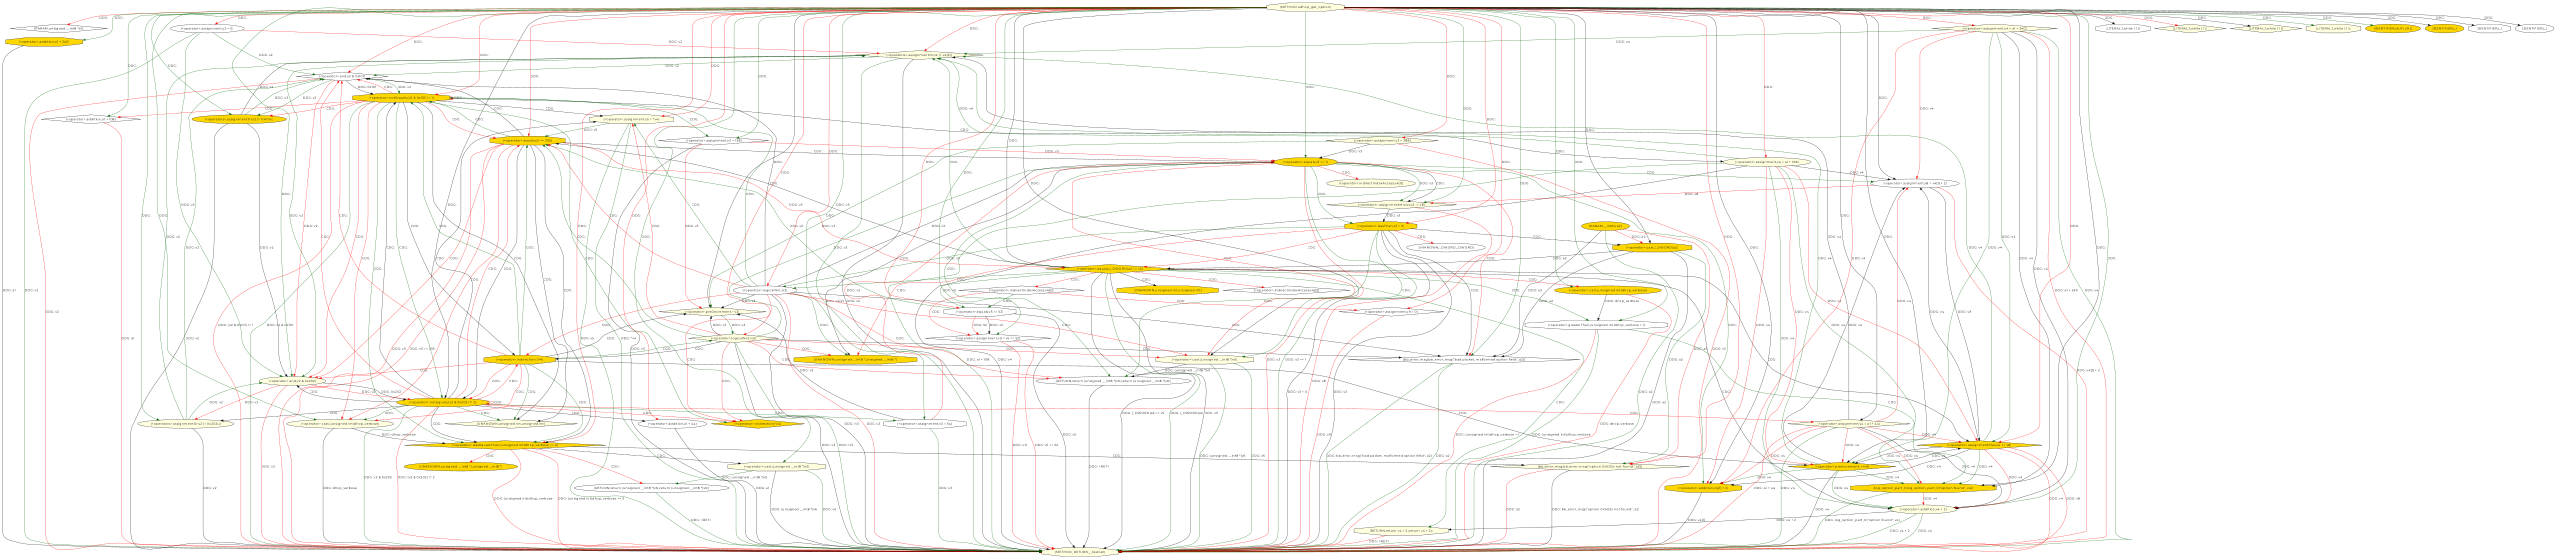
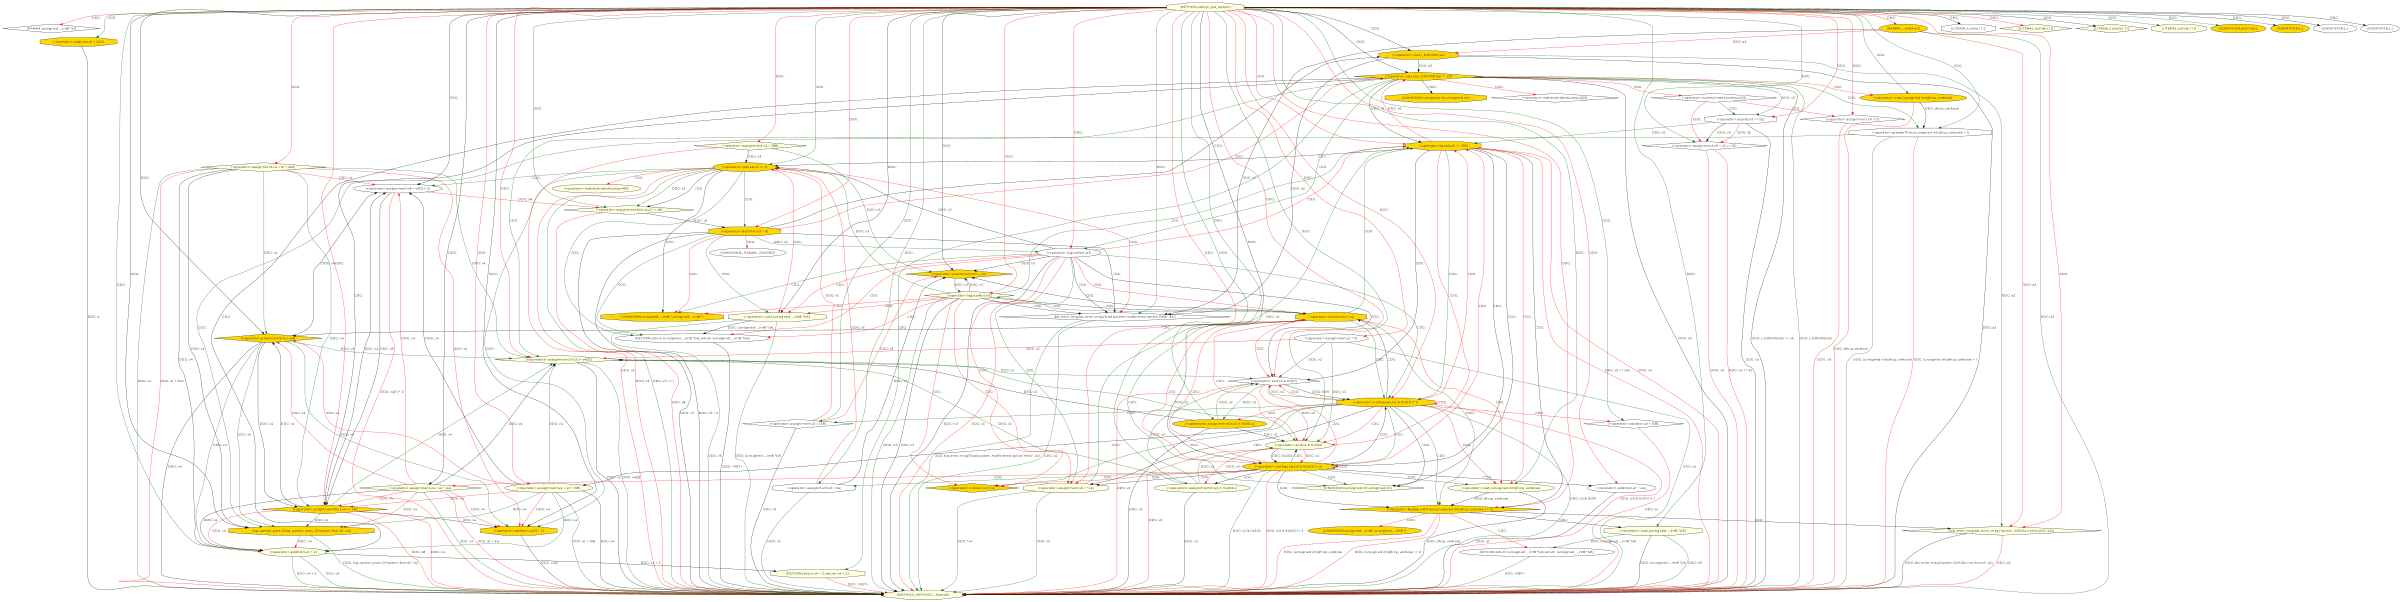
none -> (1570, 9)
(1446, 248) -> (748, 253)
(712, 312) -> (959, 274)
(1080, 552) -> (923, 595)
